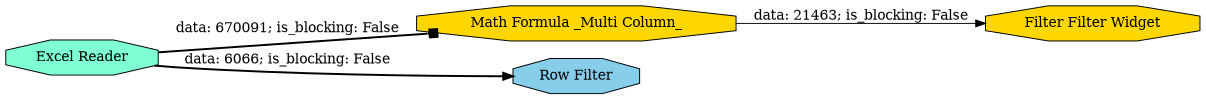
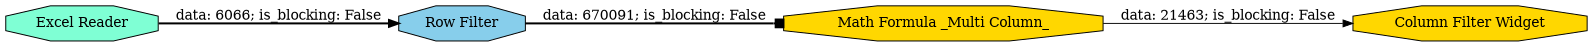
(1093, 23) -> (1470, 23)
(293, 43) -> (649, 23)
